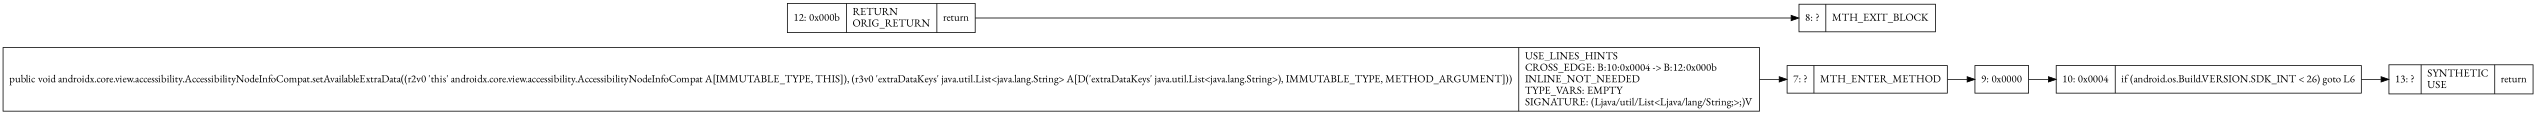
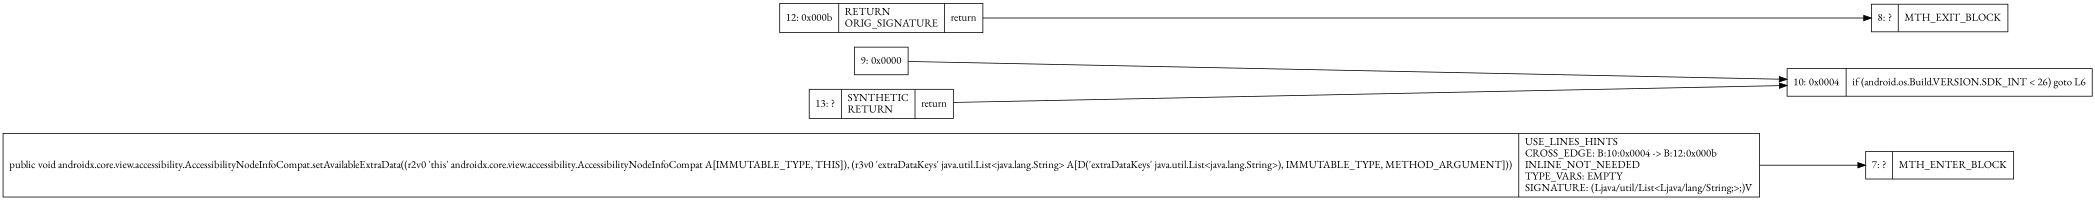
(892, 23) -> (892, 23)
(1881, 79) -> (1953, 165)
(1957, 79) -> none
(2371, 79) -> (1366, 94)
(2437, 85) -> (871, 109)
